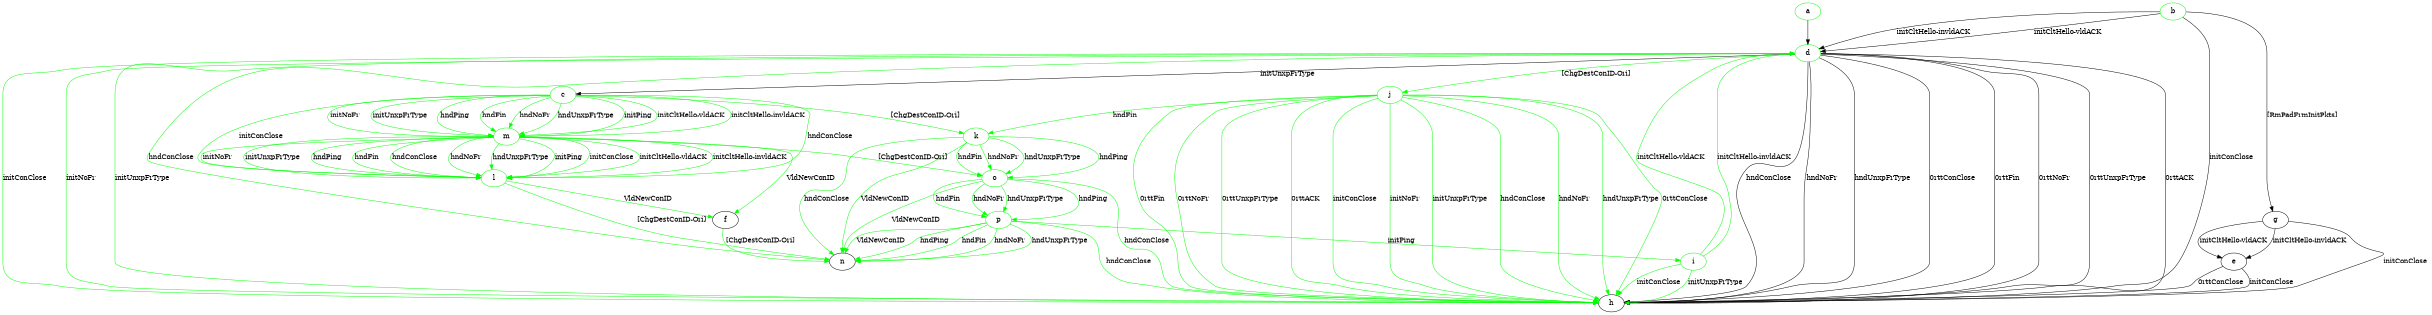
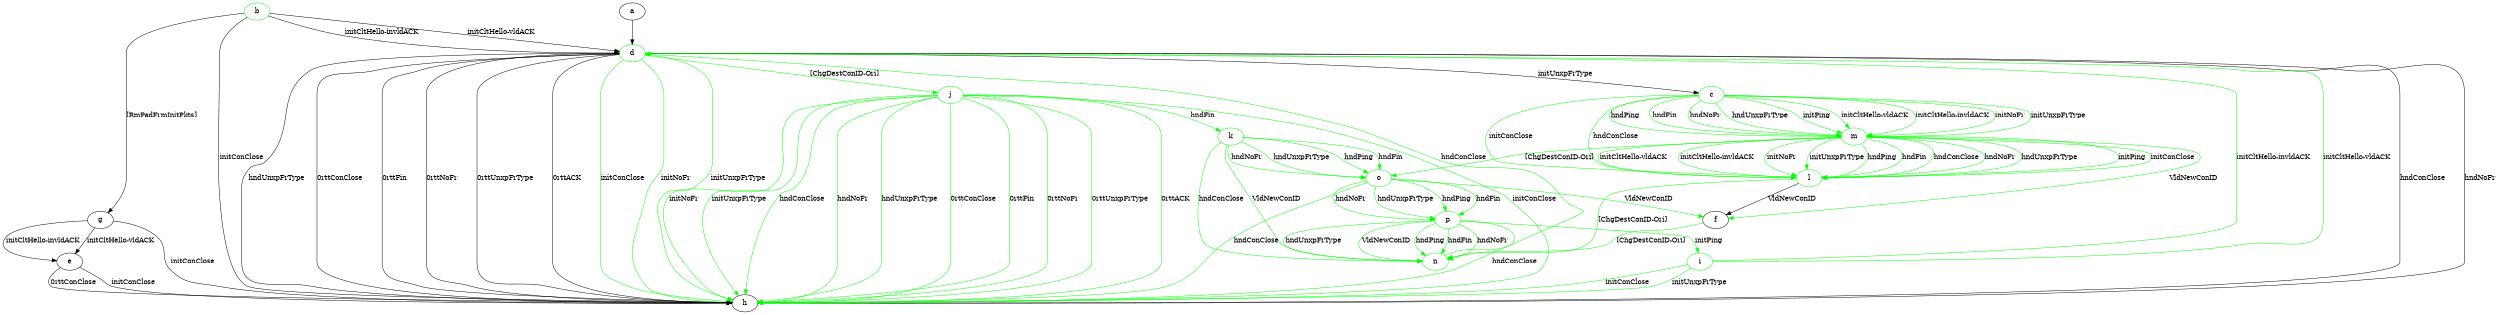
(1808, 12) -> (632, 12)
(769, 105) -> none
(607, 199) -> (1765, 198)
(907, 205) -> (1546, 192)
(842, 262) -> (1435, 262)
